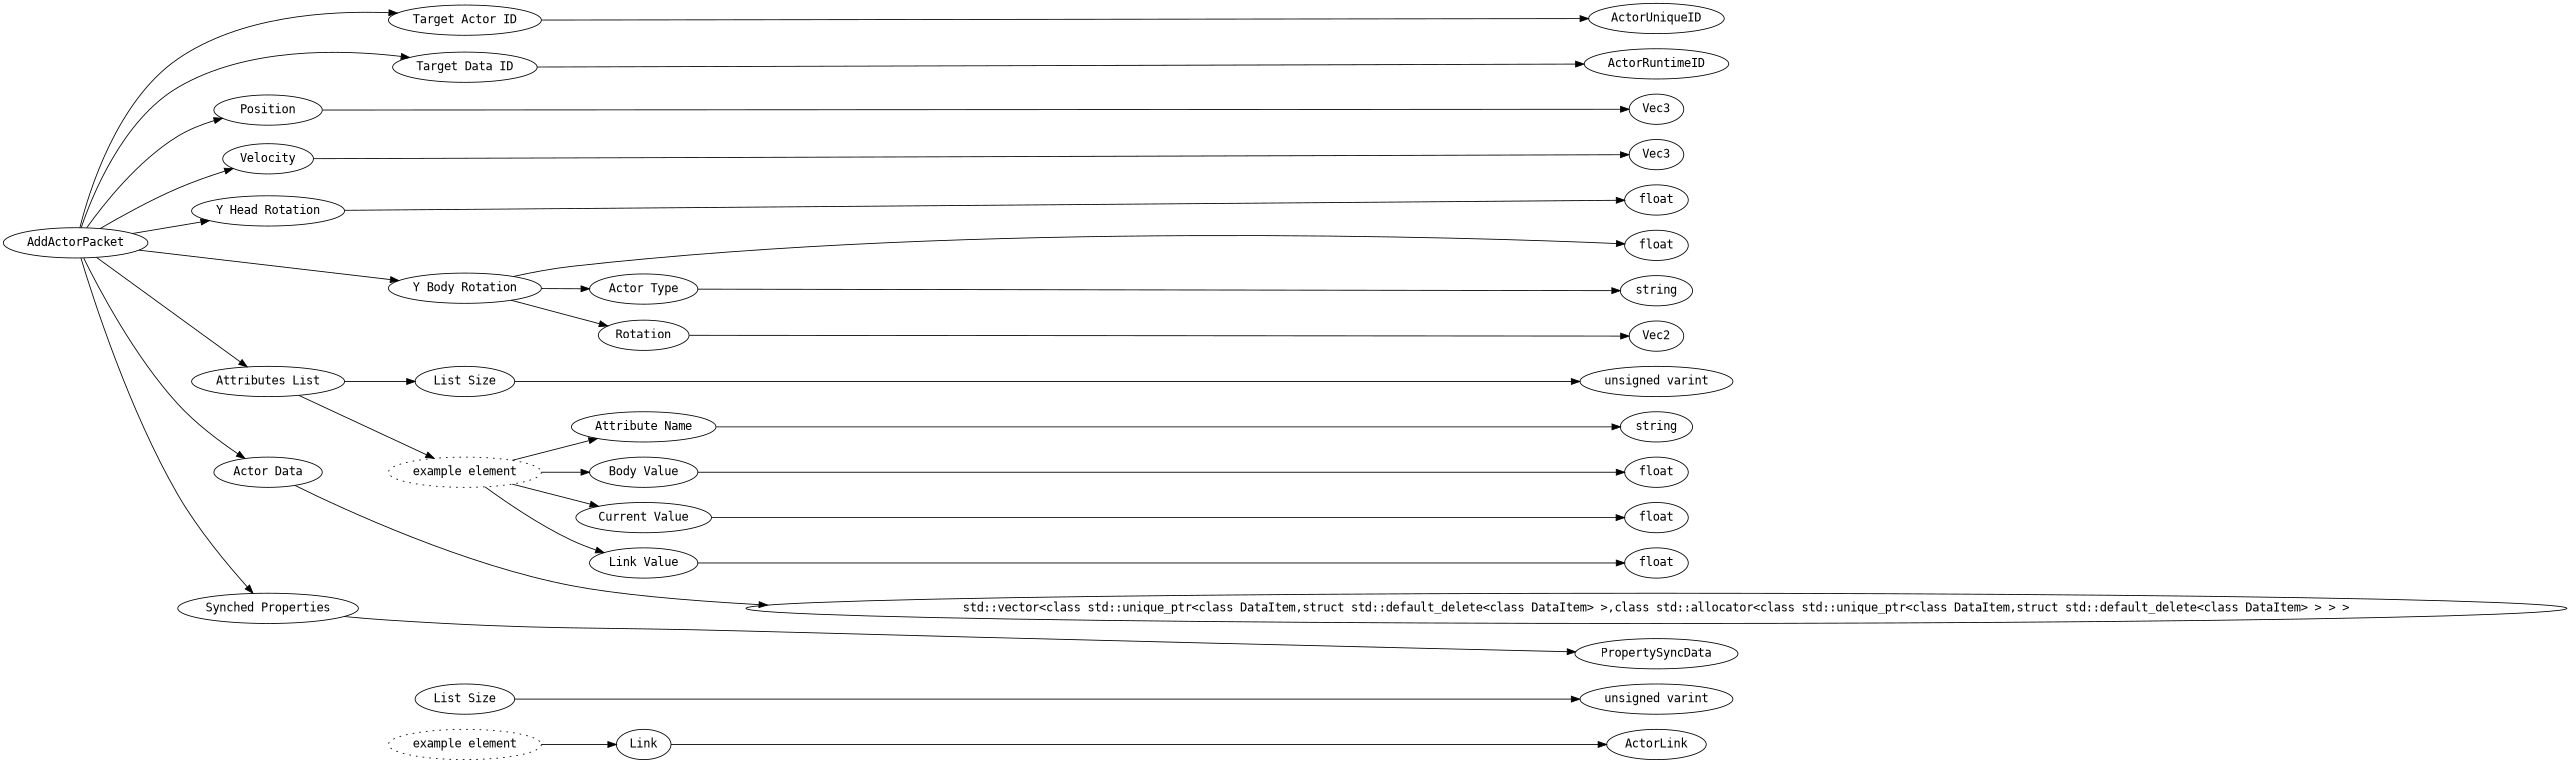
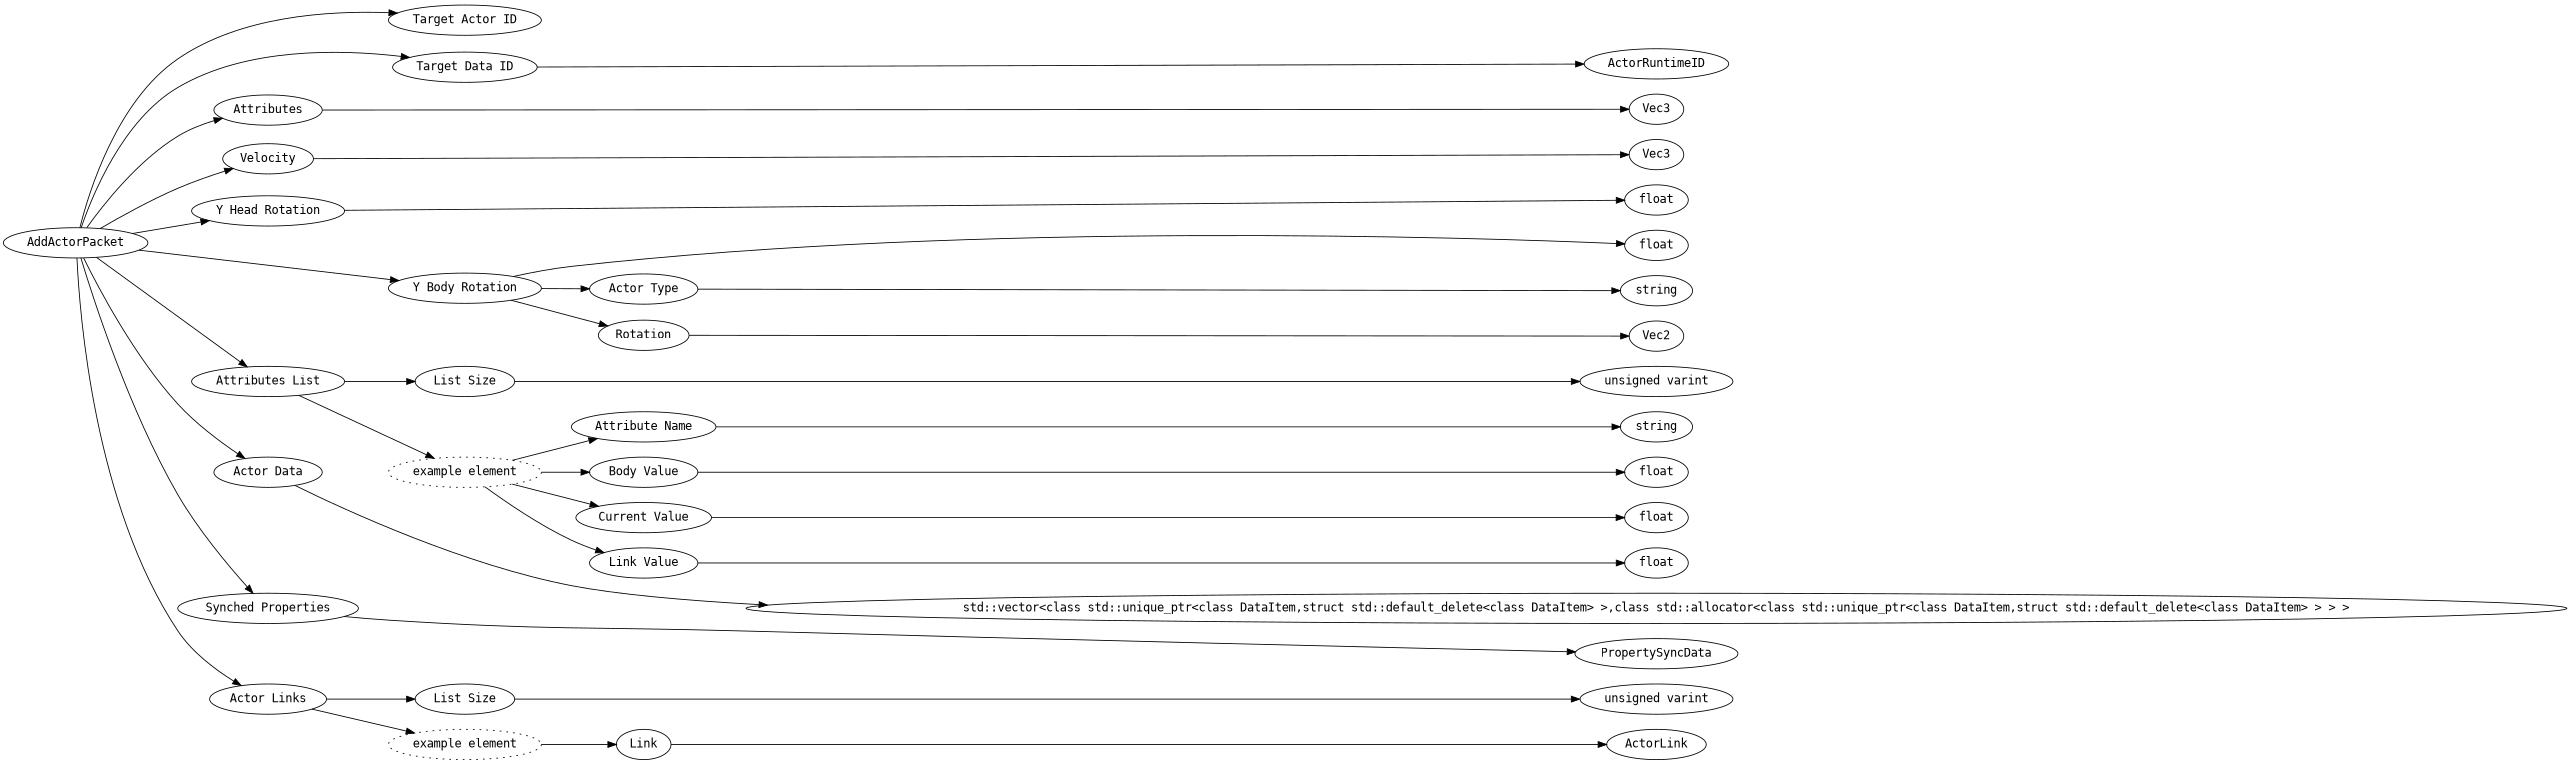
(1656, 18) -> none
(268, 110) -> (268, 110)
none -> (268, 699)
